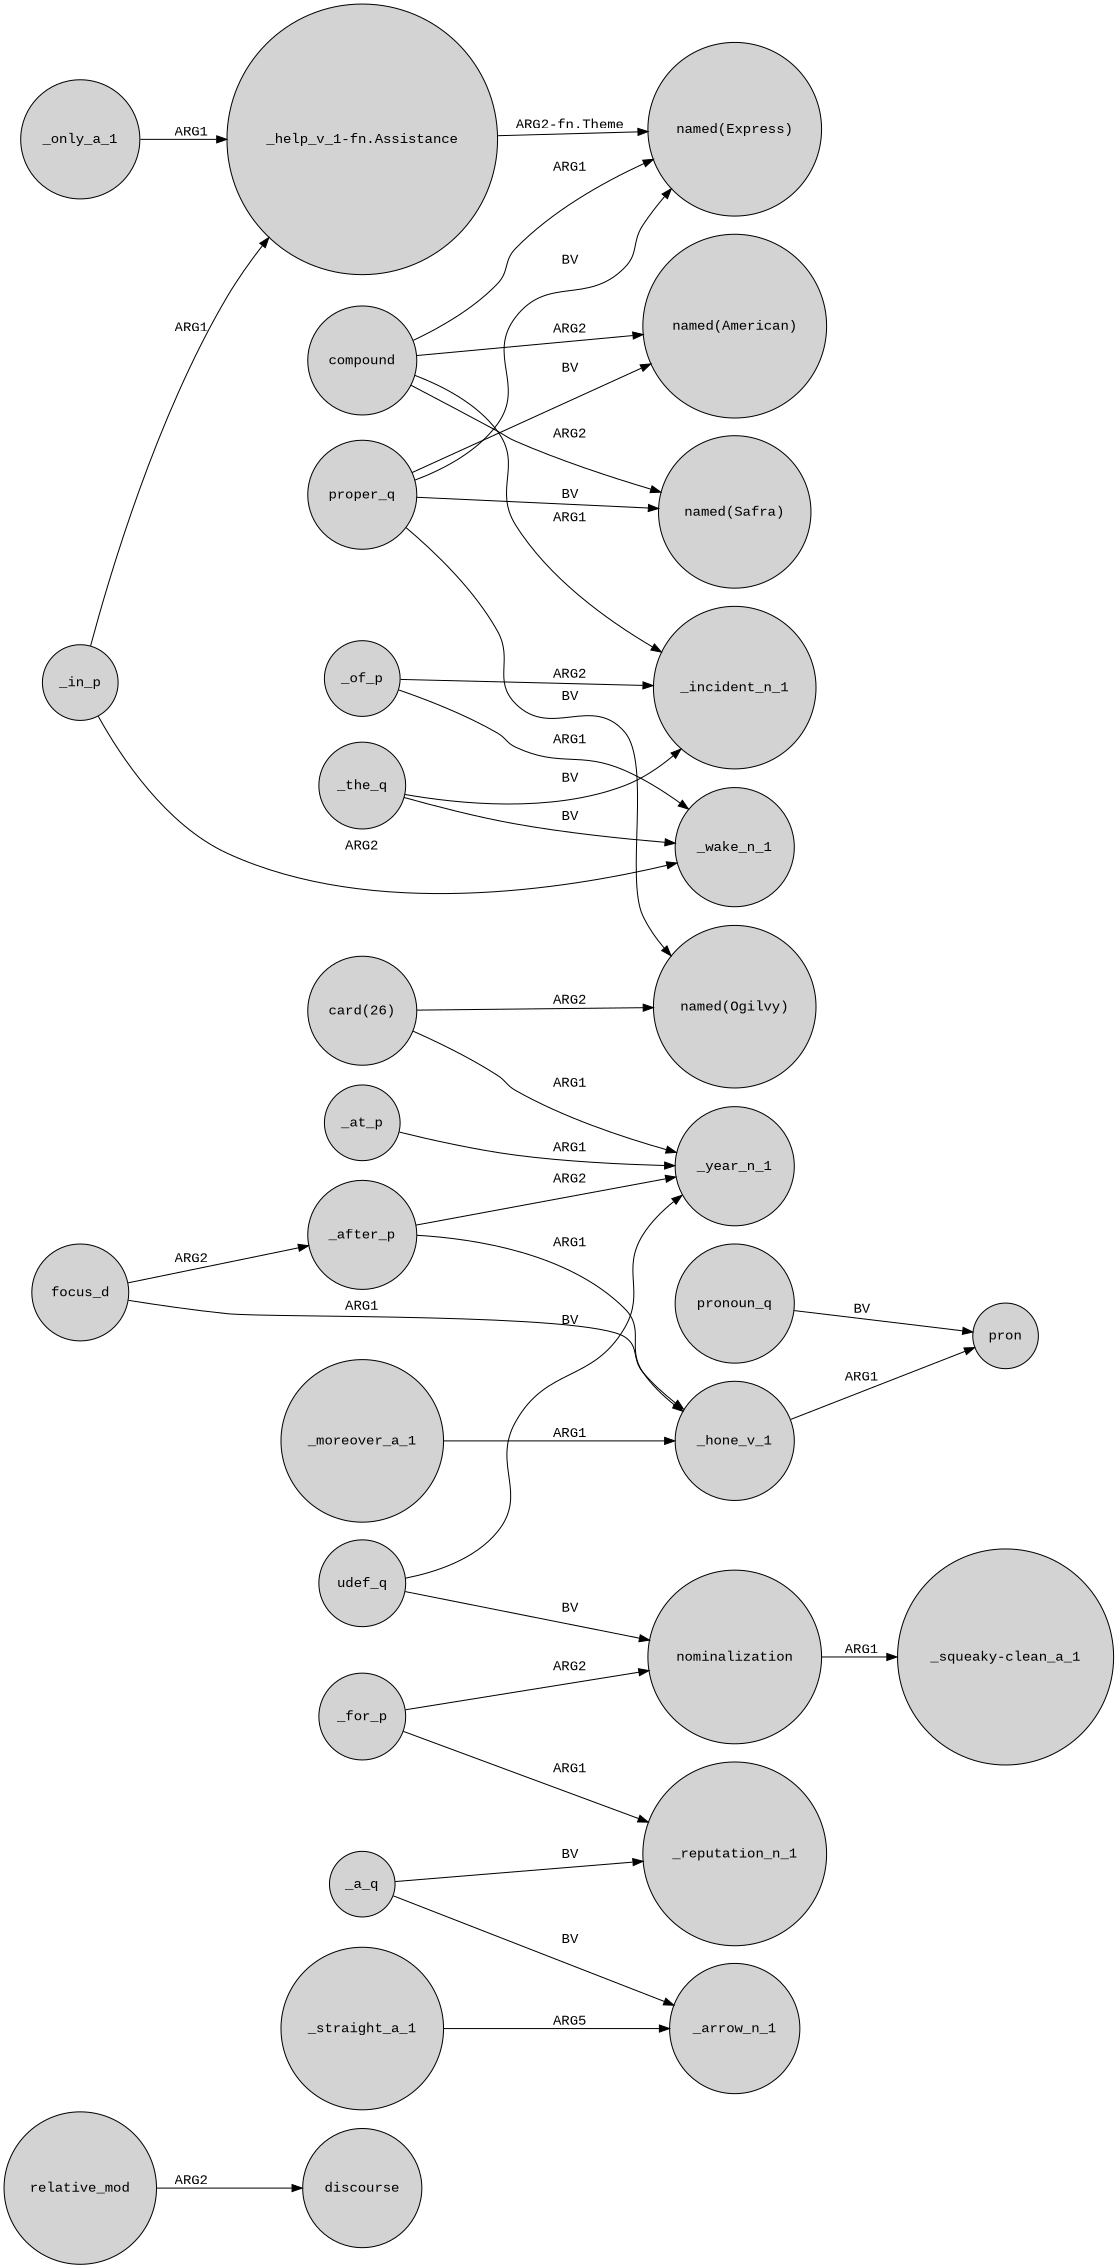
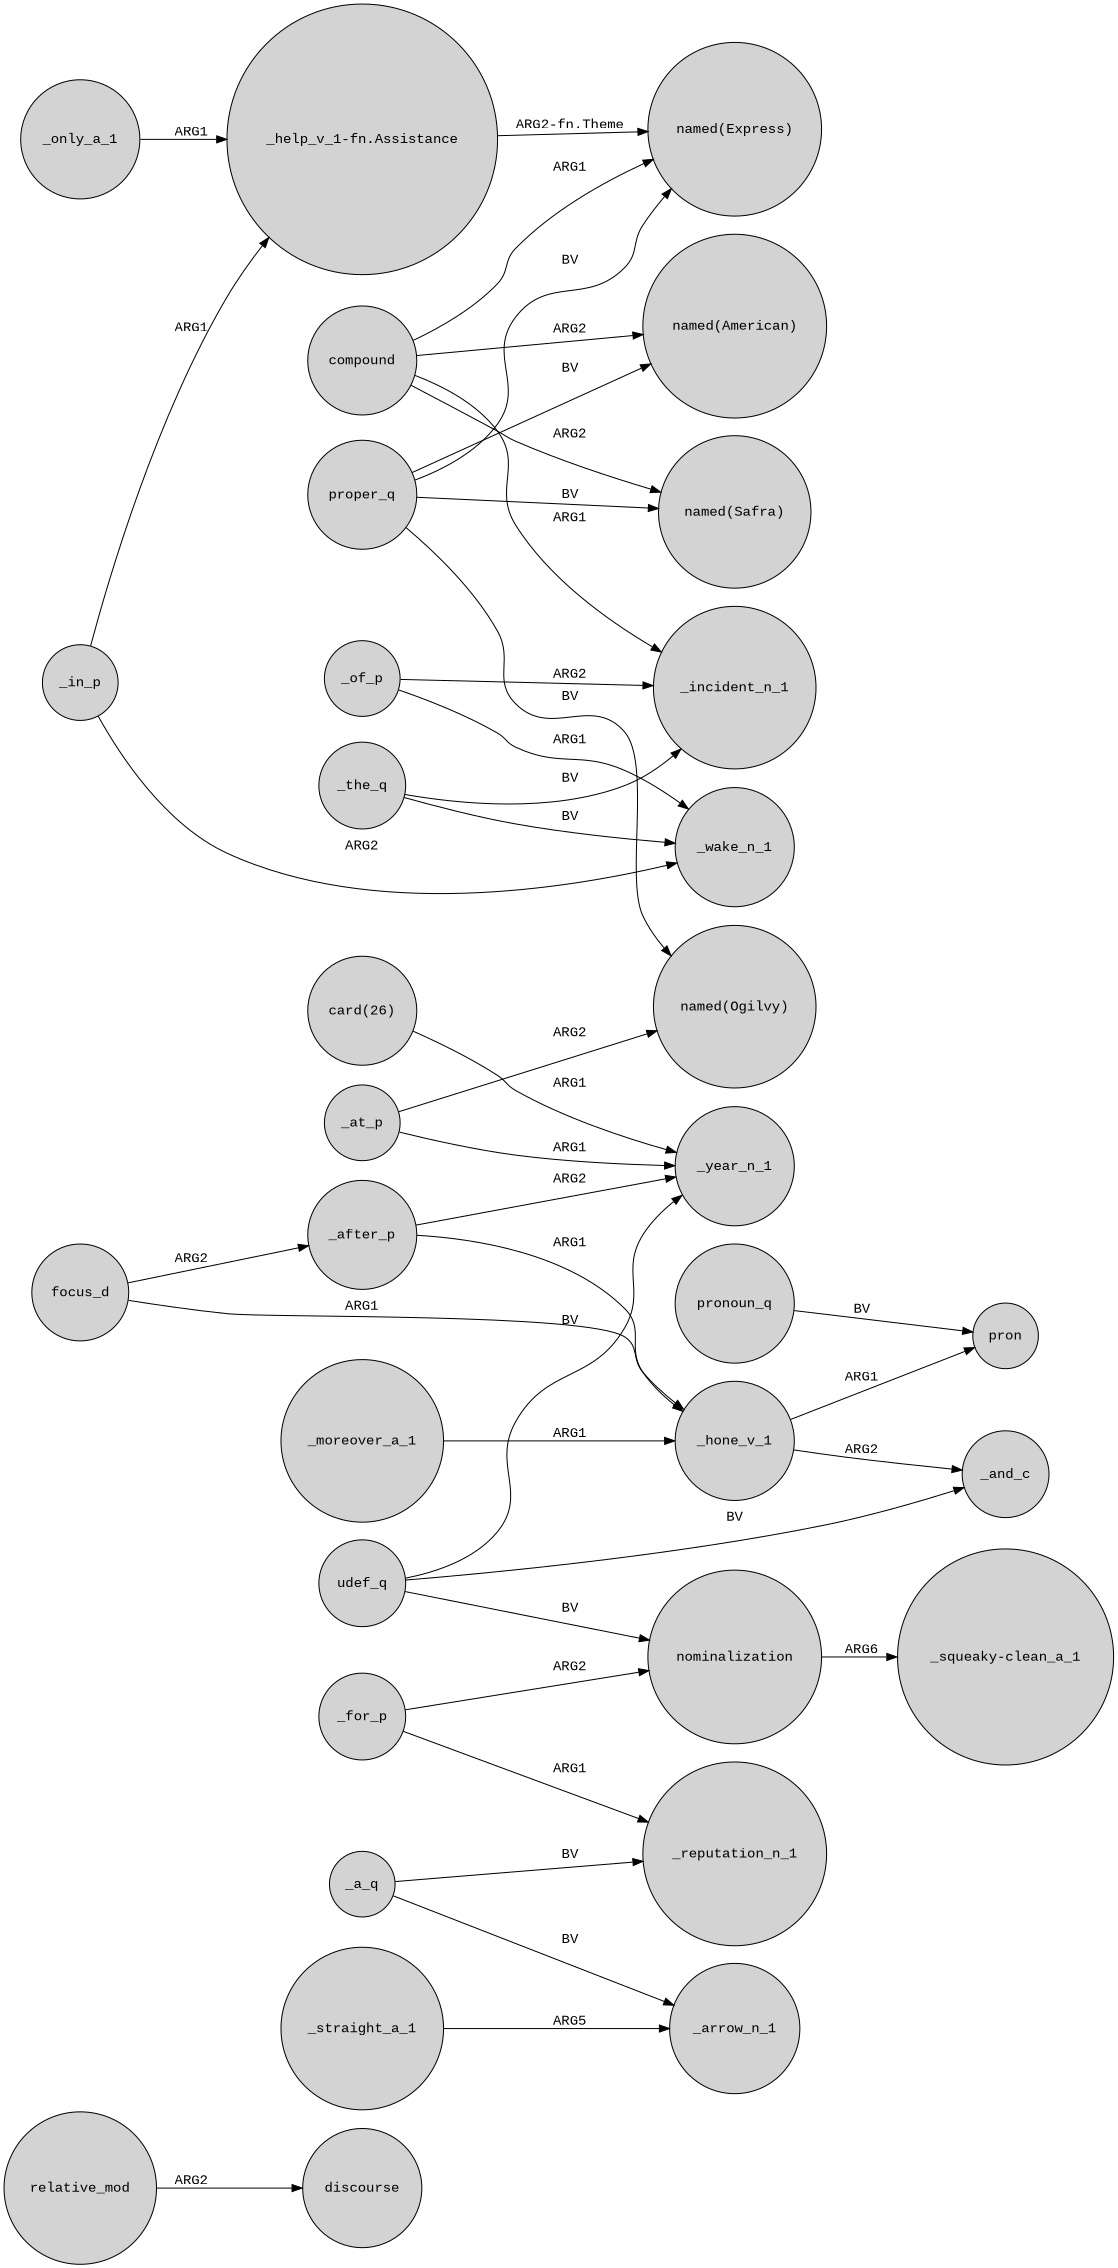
(530, 1009) -> (523, 1073)
none -> (1006, 1474)
(862, 1649) -> (862, 1649)
